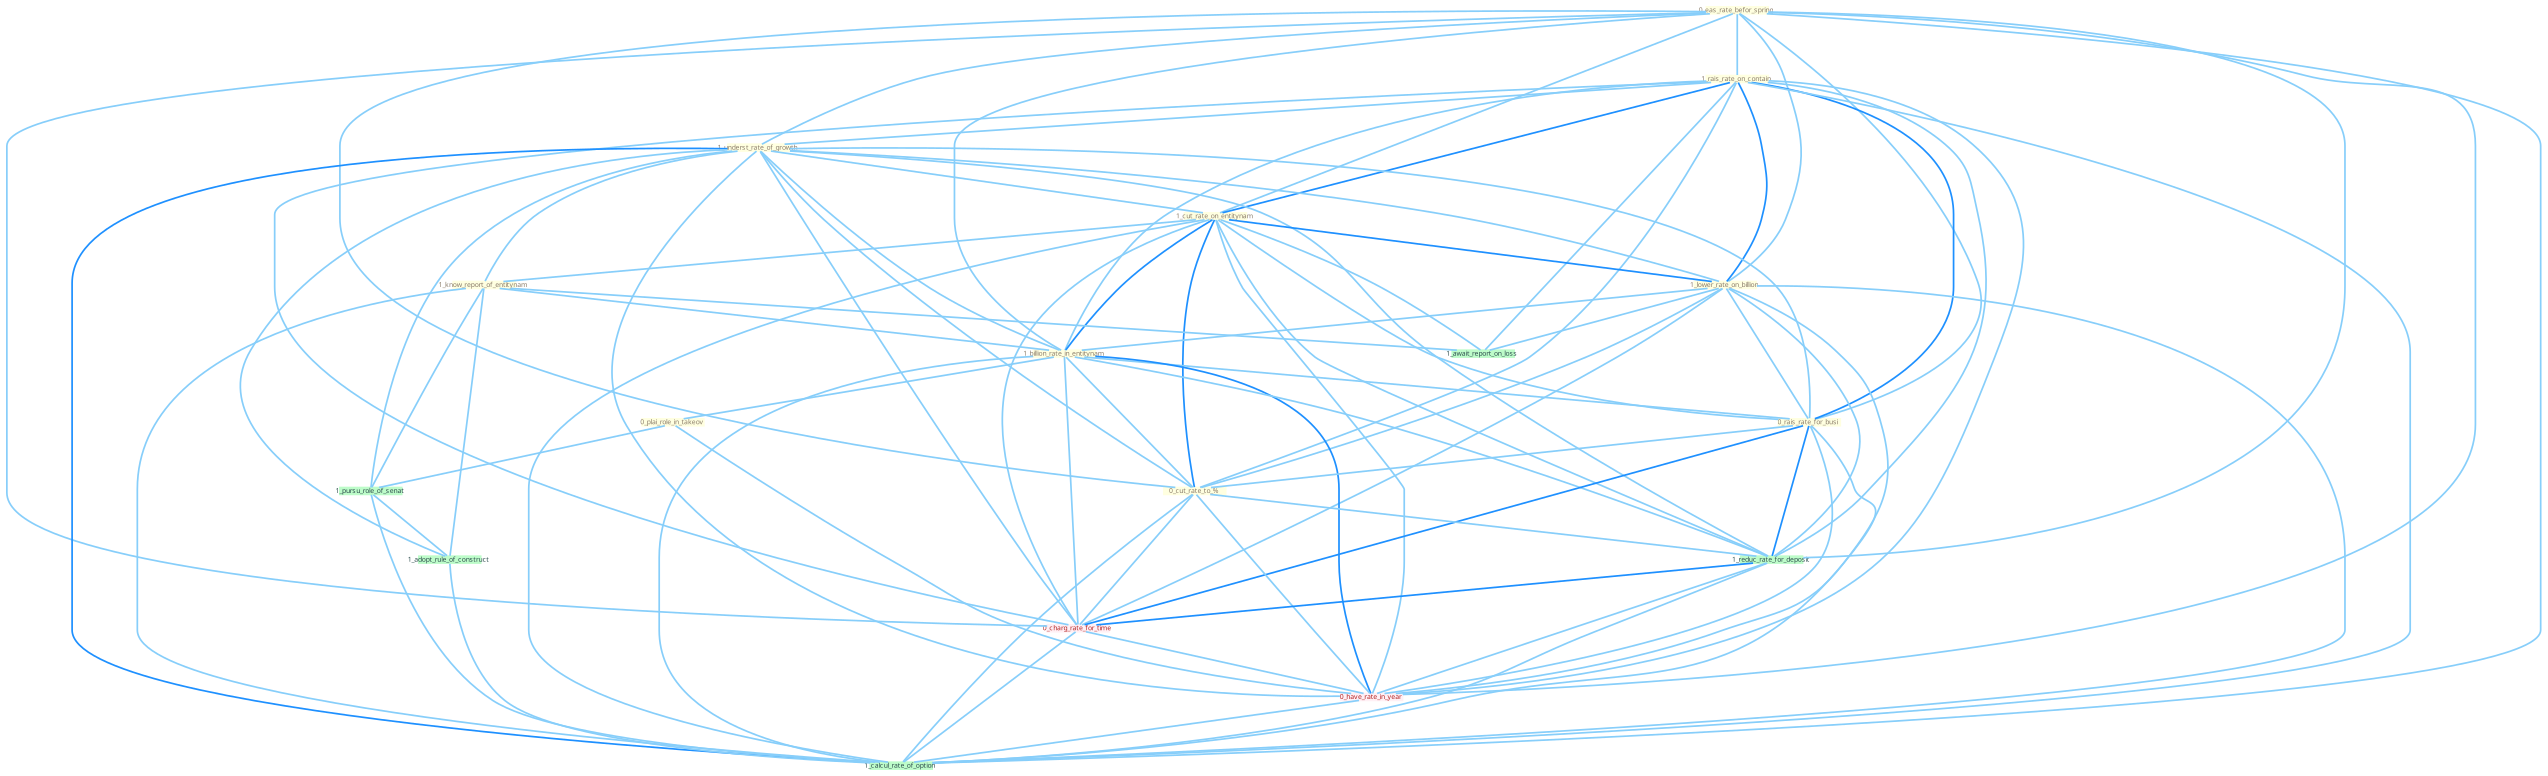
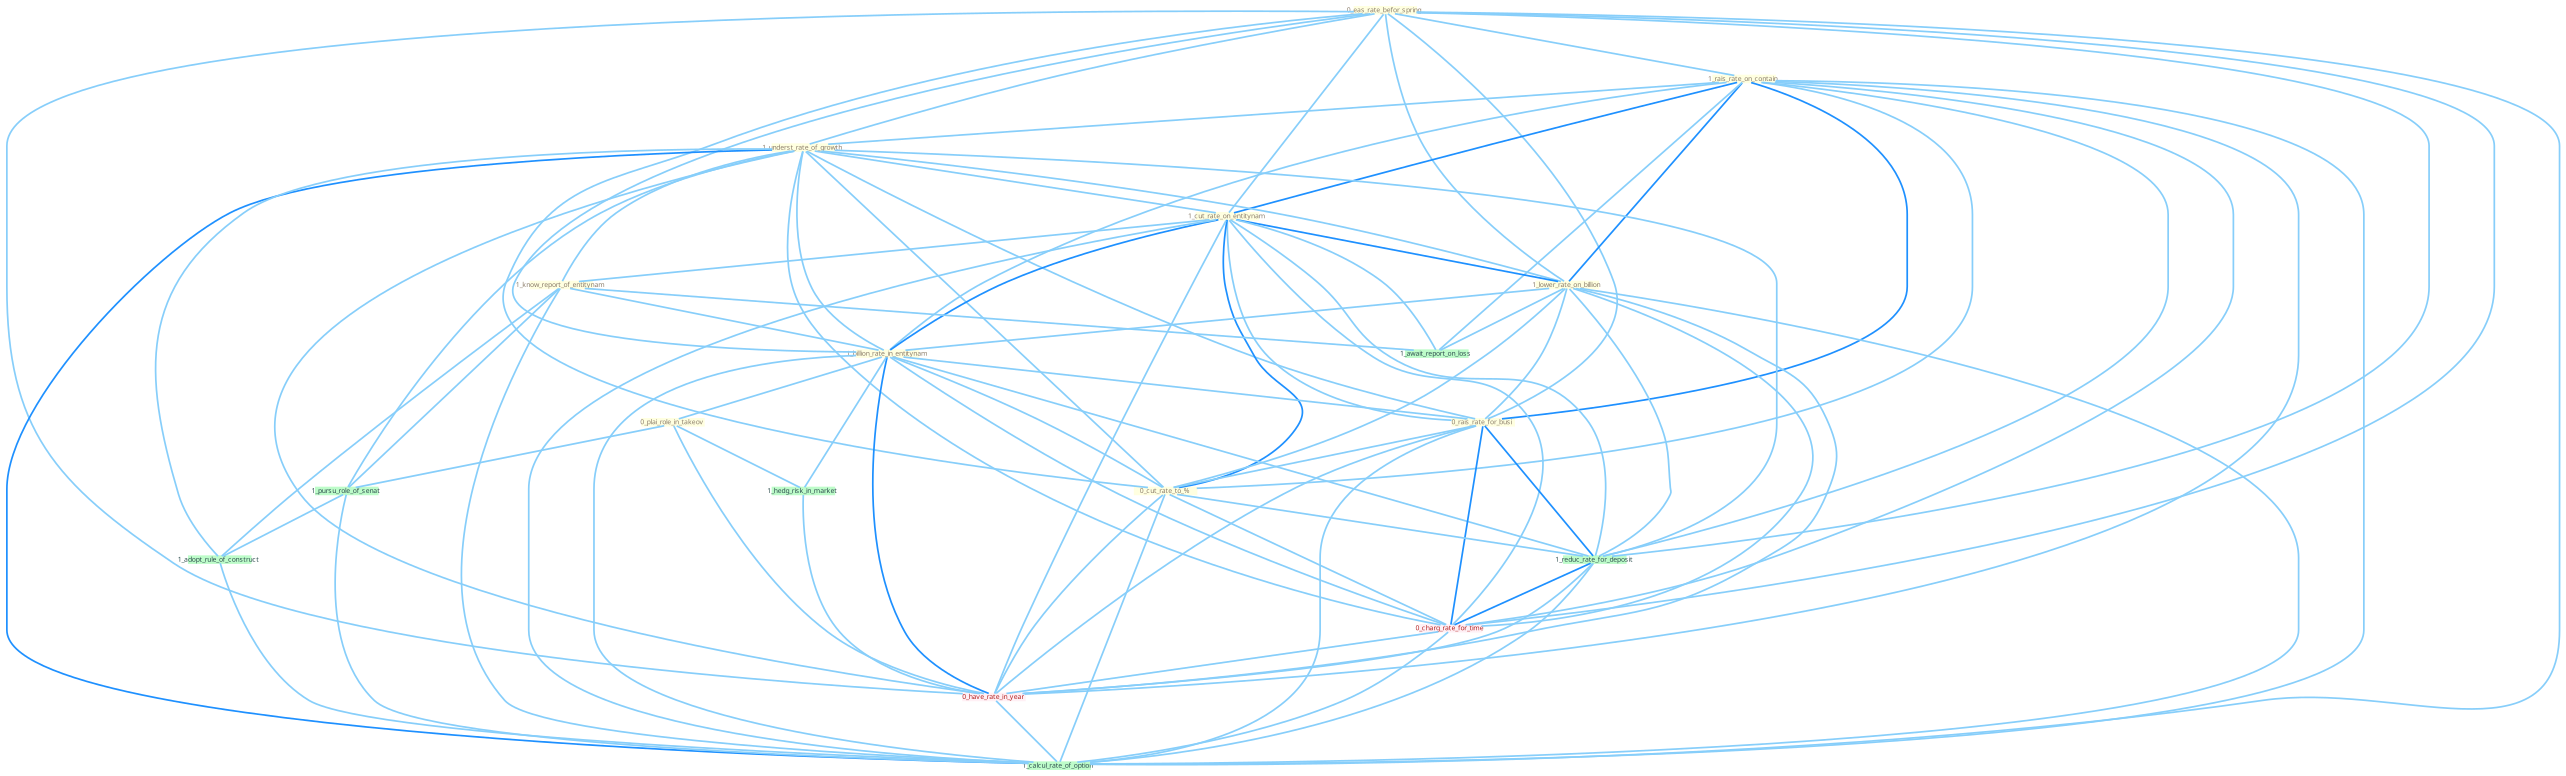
none -> (803, 491)
